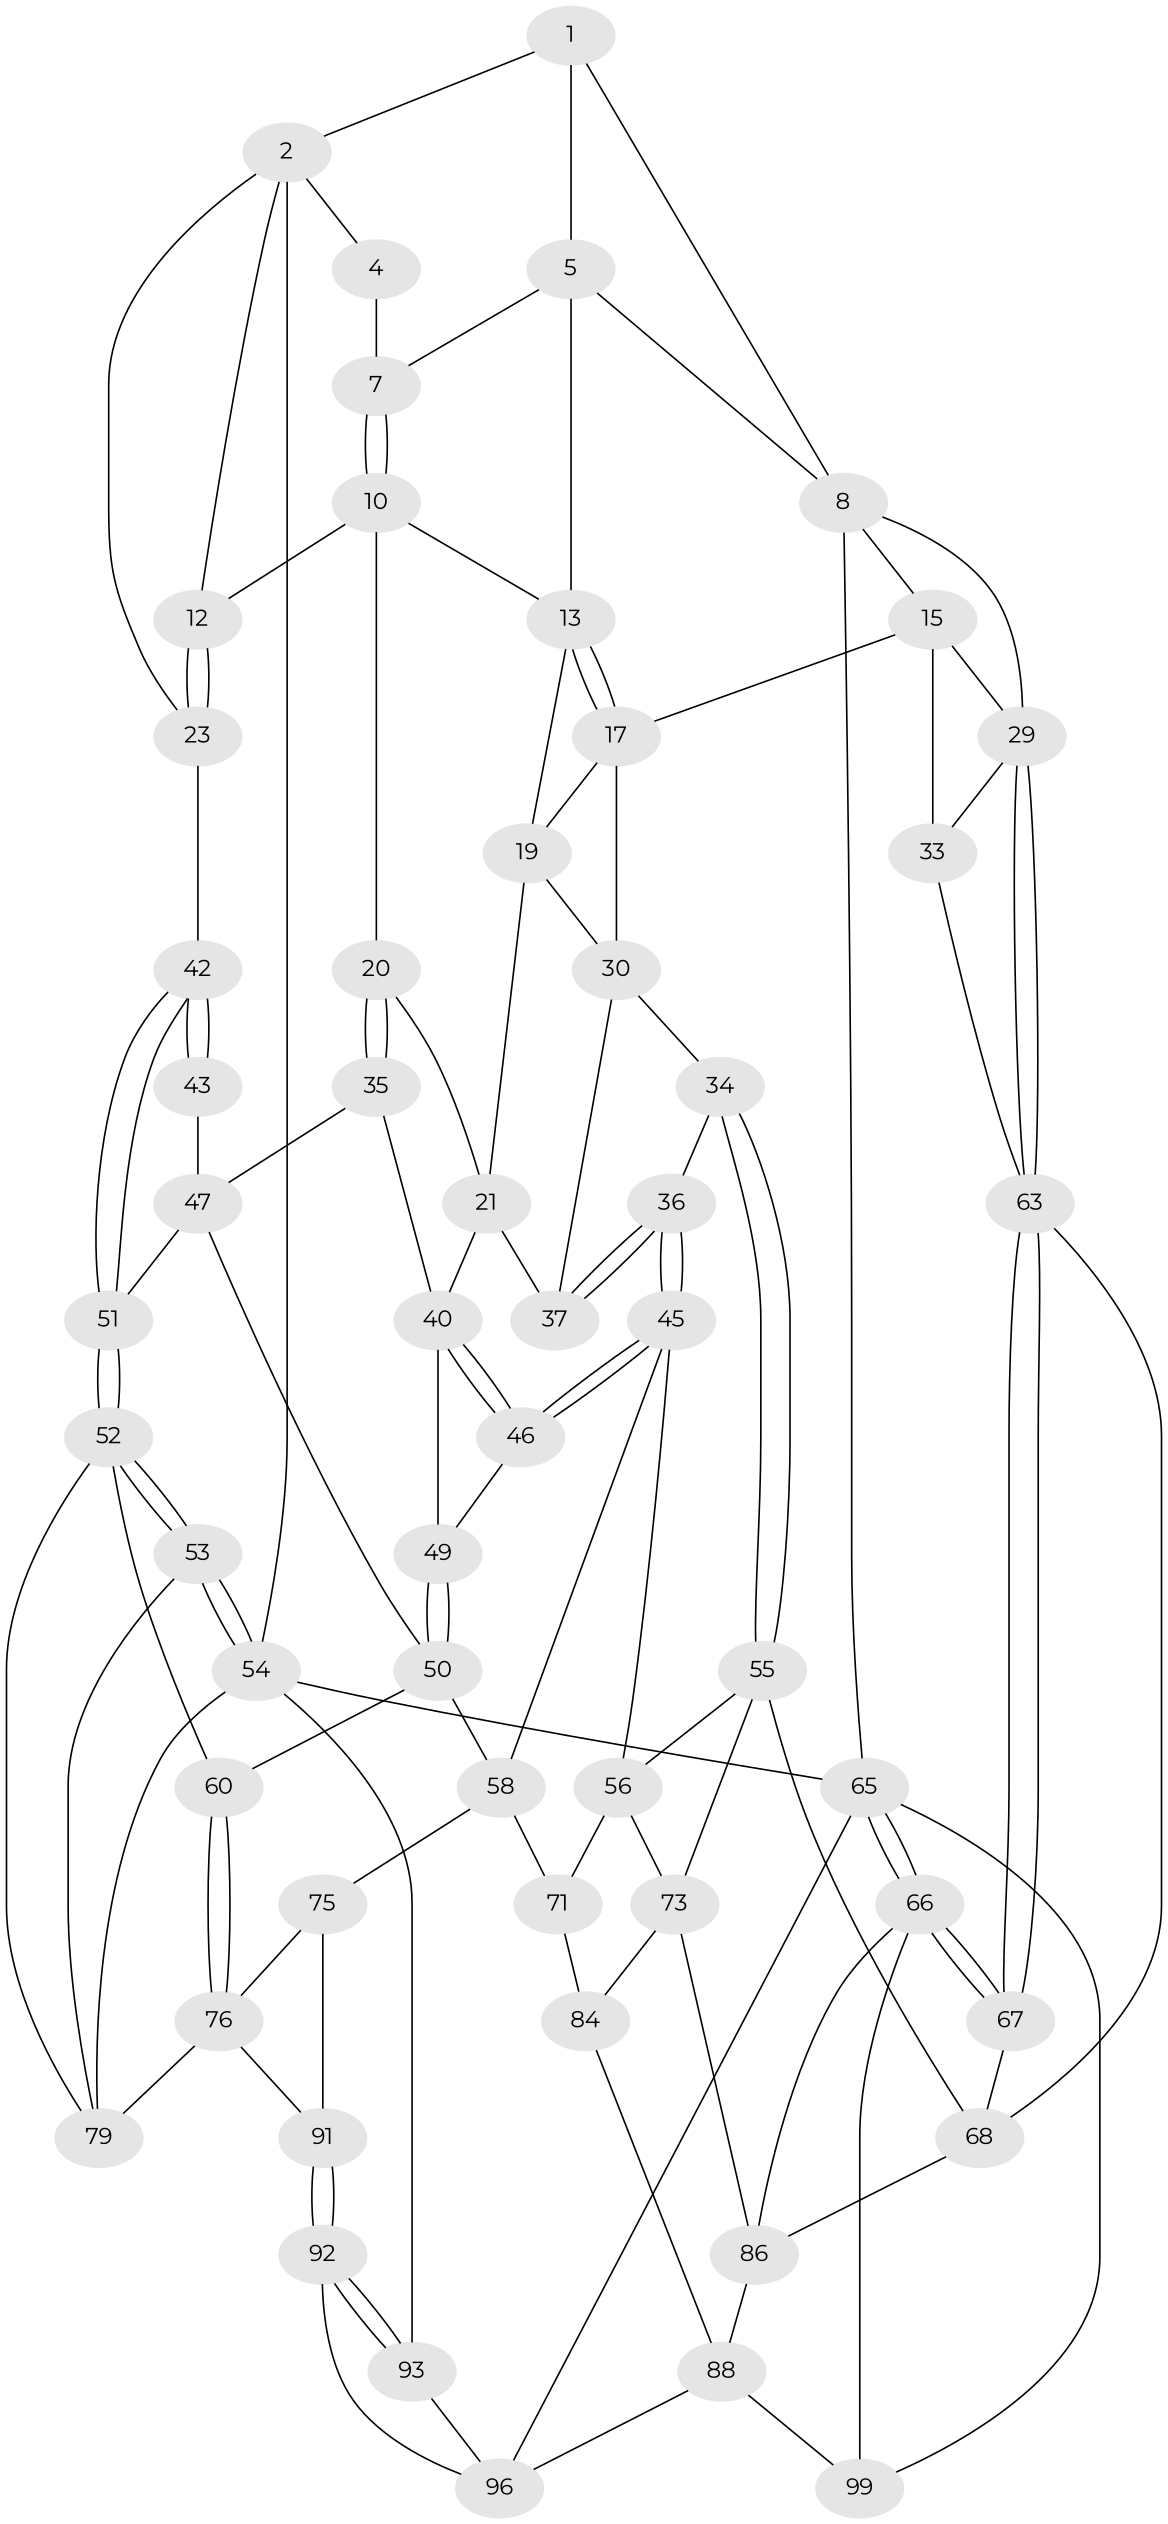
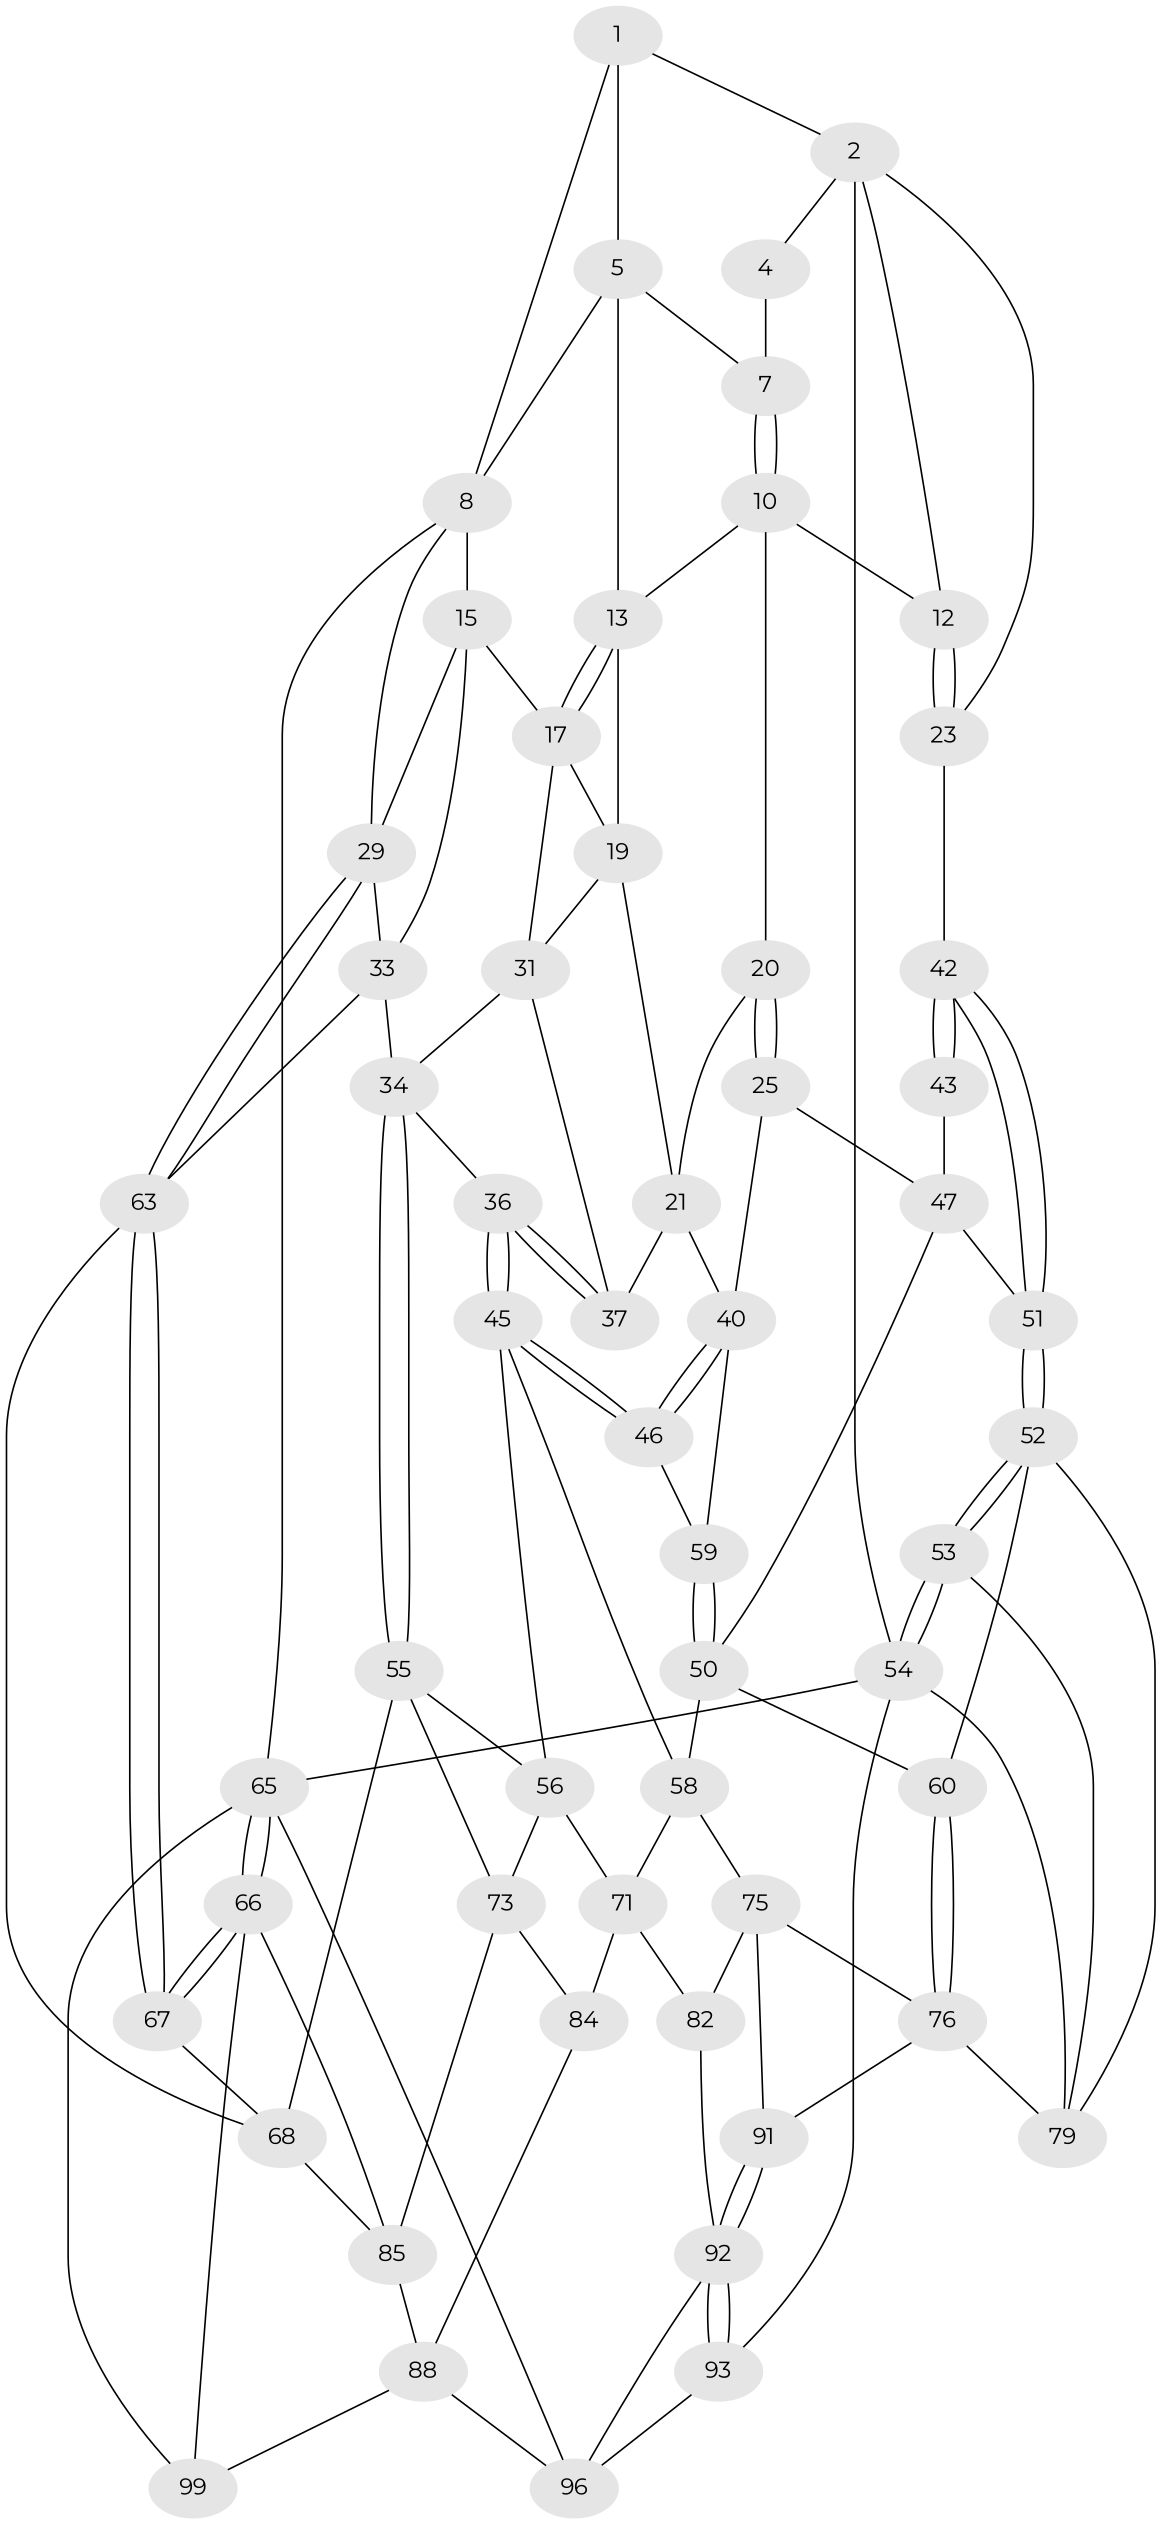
(616, 970) -> (526, 970)
none -> (389, 1029)
(376, 1087) -> (766, 1087)
(438, 1554) -> (704, 1554)
none -> (701, 2021)
(754, 2255) -> (393, 2255)
